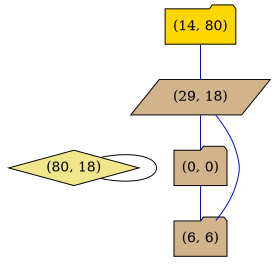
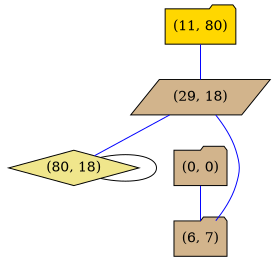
(200, 27) -> (200, 27)
(200, 133) -> (132, 135)
(200, 239) -> (200, 239)
